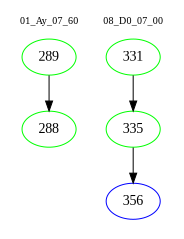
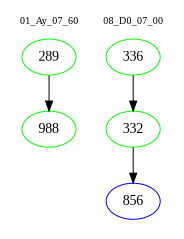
(133, 57) -> (133, 57)
(49, 129) -> (49, 129)
(133, 129) -> (133, 129)
(133, 201) -> (133, 201)
